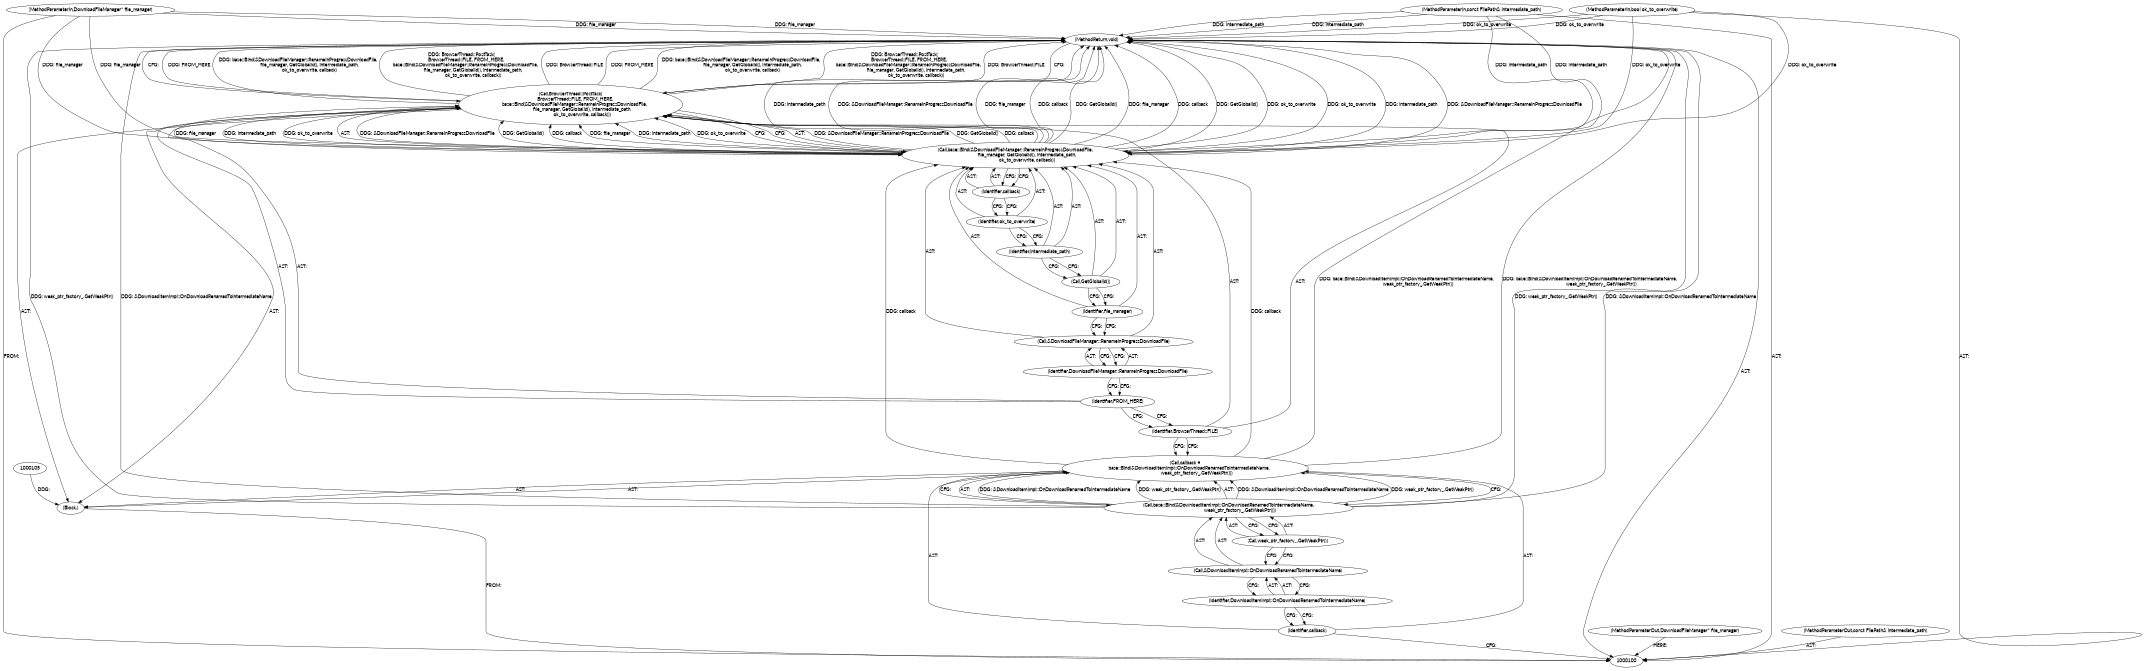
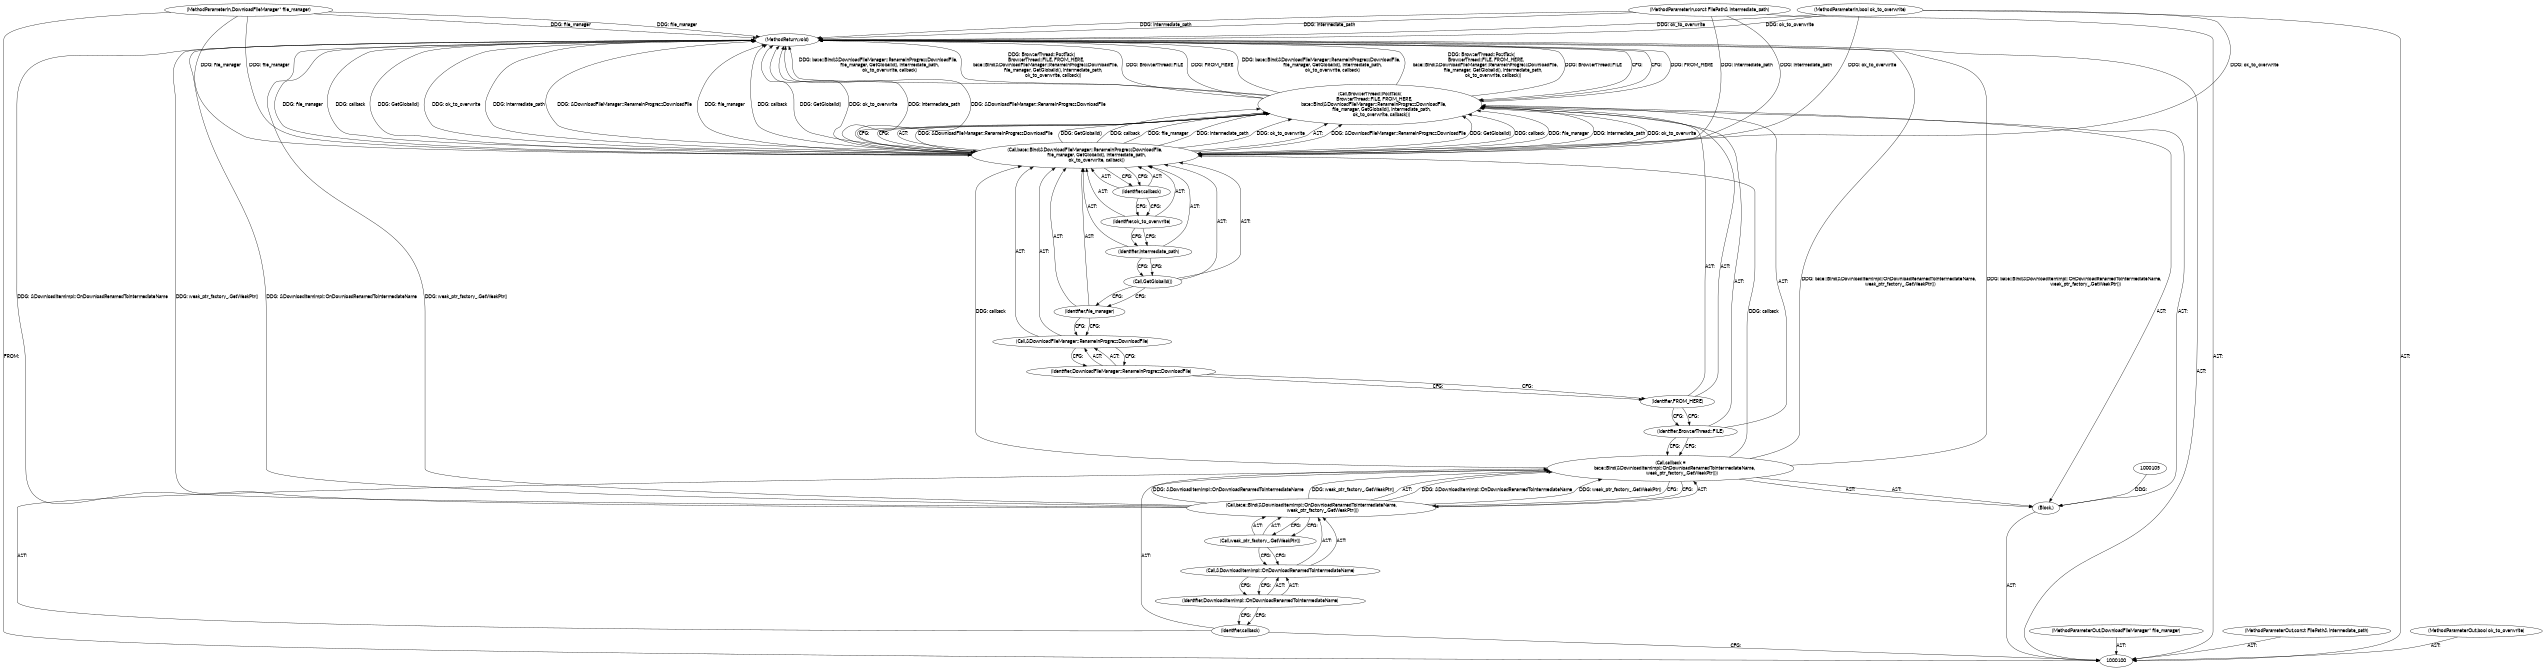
(494, 586) -> (2012, 586)
none -> (2476, 631)
(1661, 646) -> (2122, 646)
